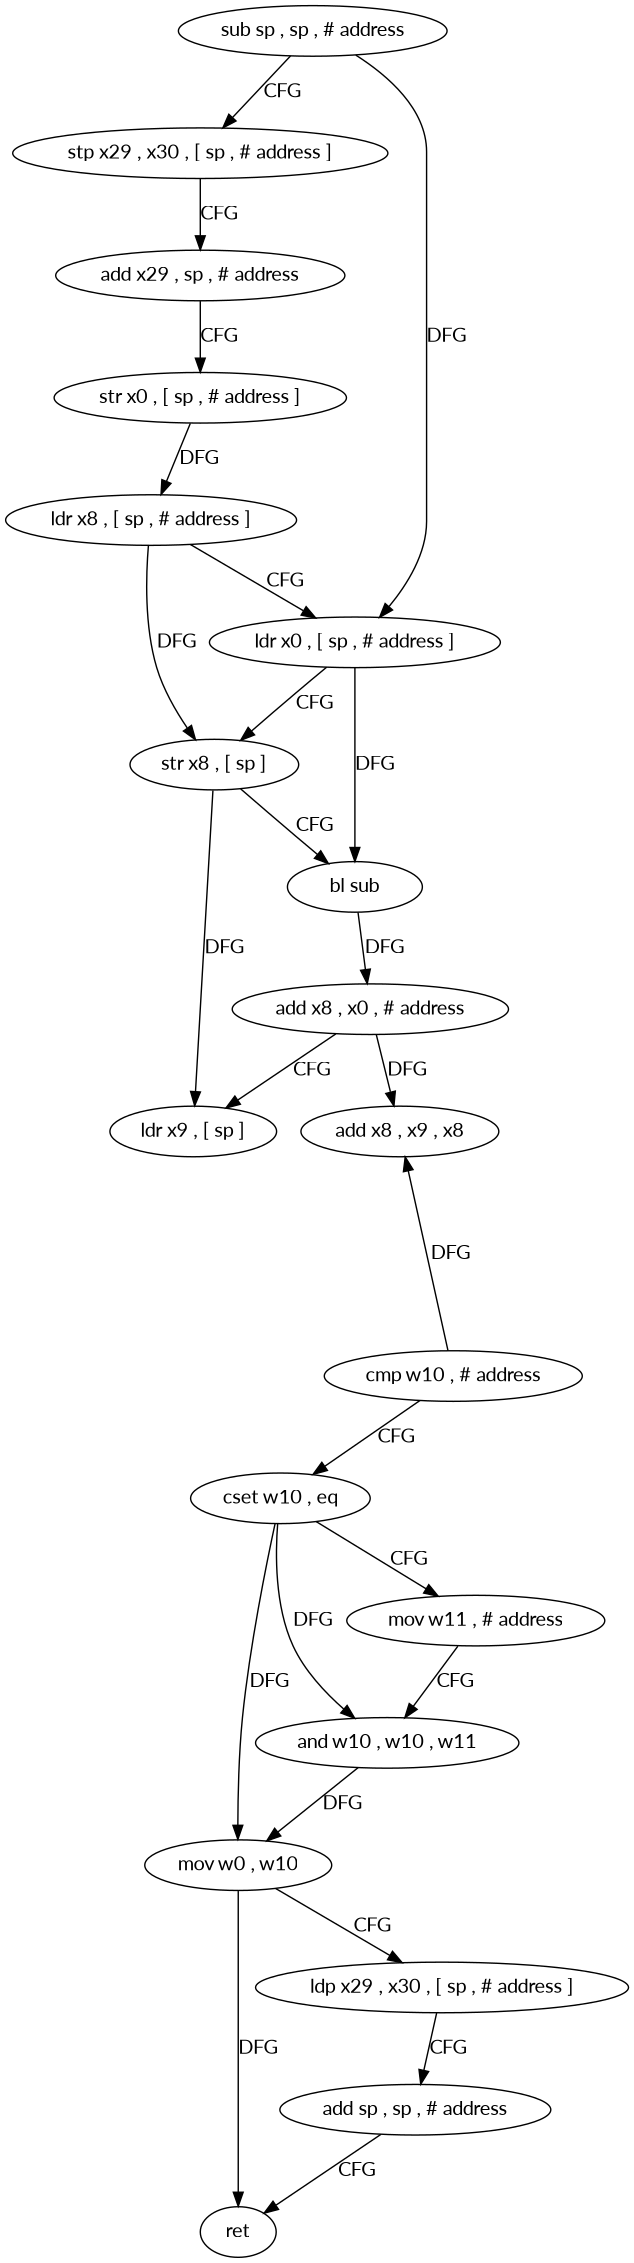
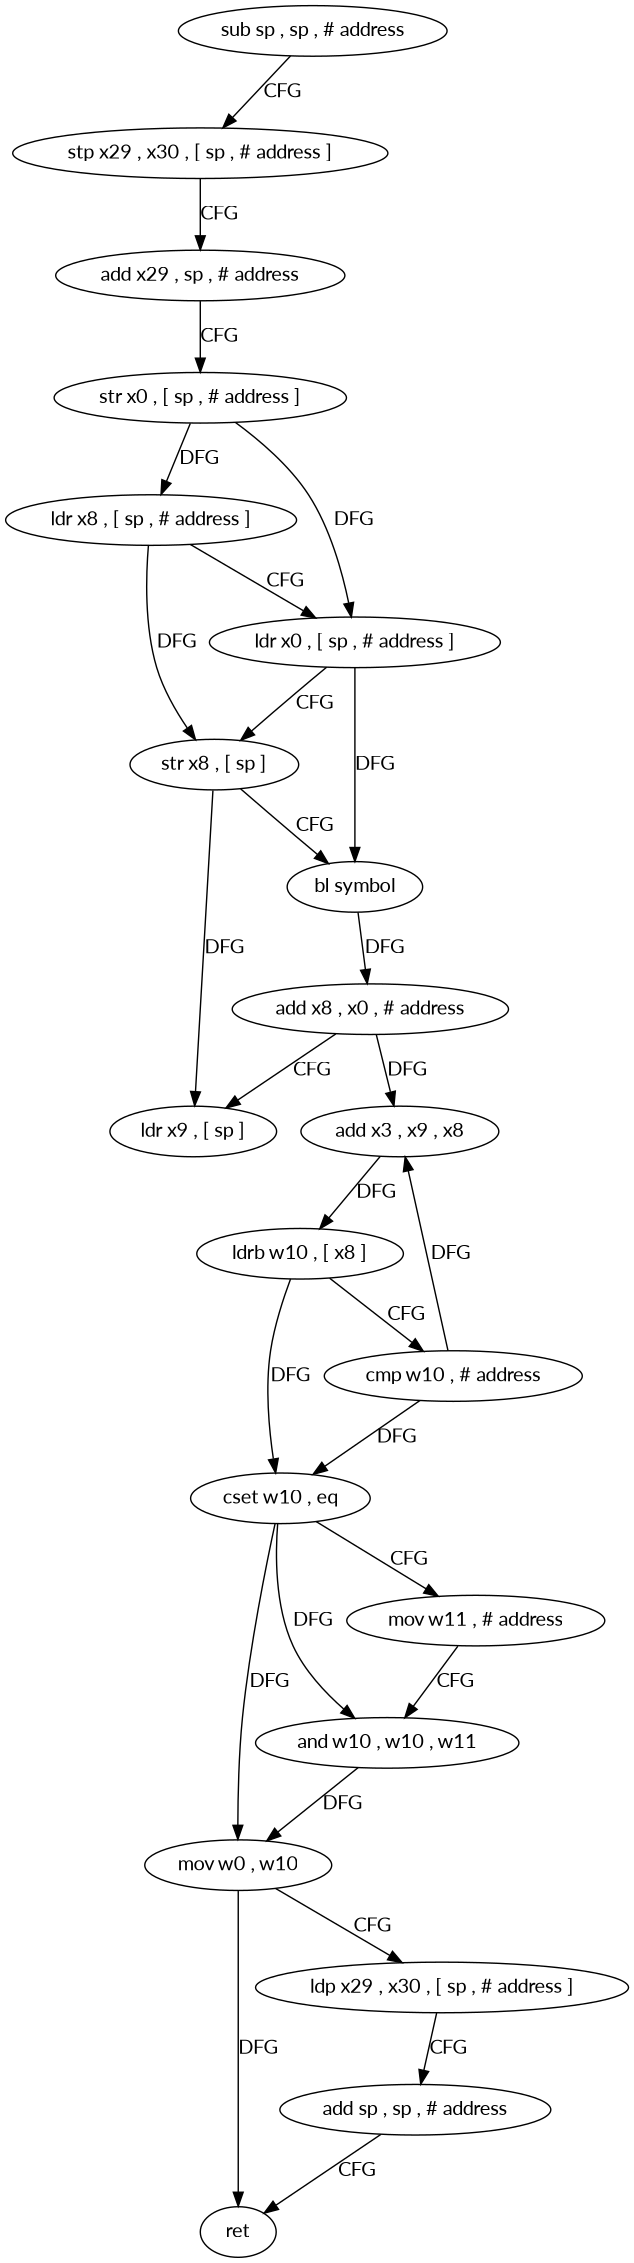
(427, 322) -> (312, 500)
(355, 887) -> (355, 887)
(400, 1131) -> (400, 1131)
none -> (300, 1254)
(397, 1437) -> (397, 1437)
